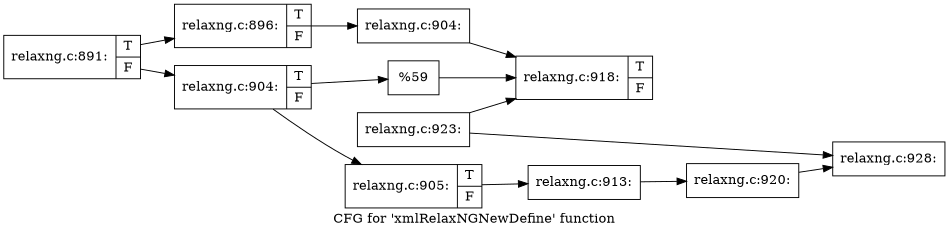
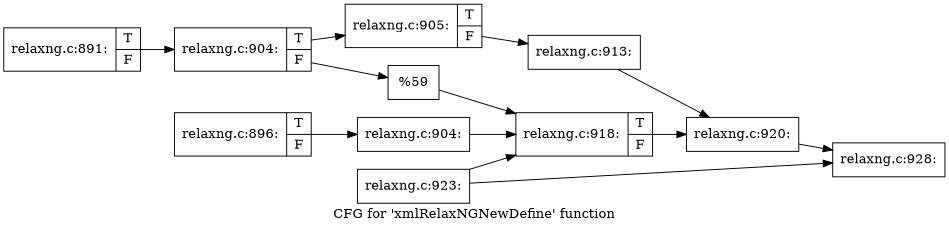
(153, 42) -> none
none -> (665, 134)
